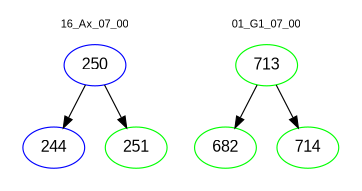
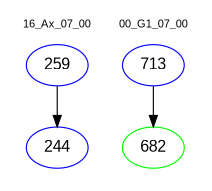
(267, 25) -> (154, 25)
(95, 65) -> (57, 65)
(267, 65) -> (153, 65)
(136, 148) -> none
(308, 148) -> none
